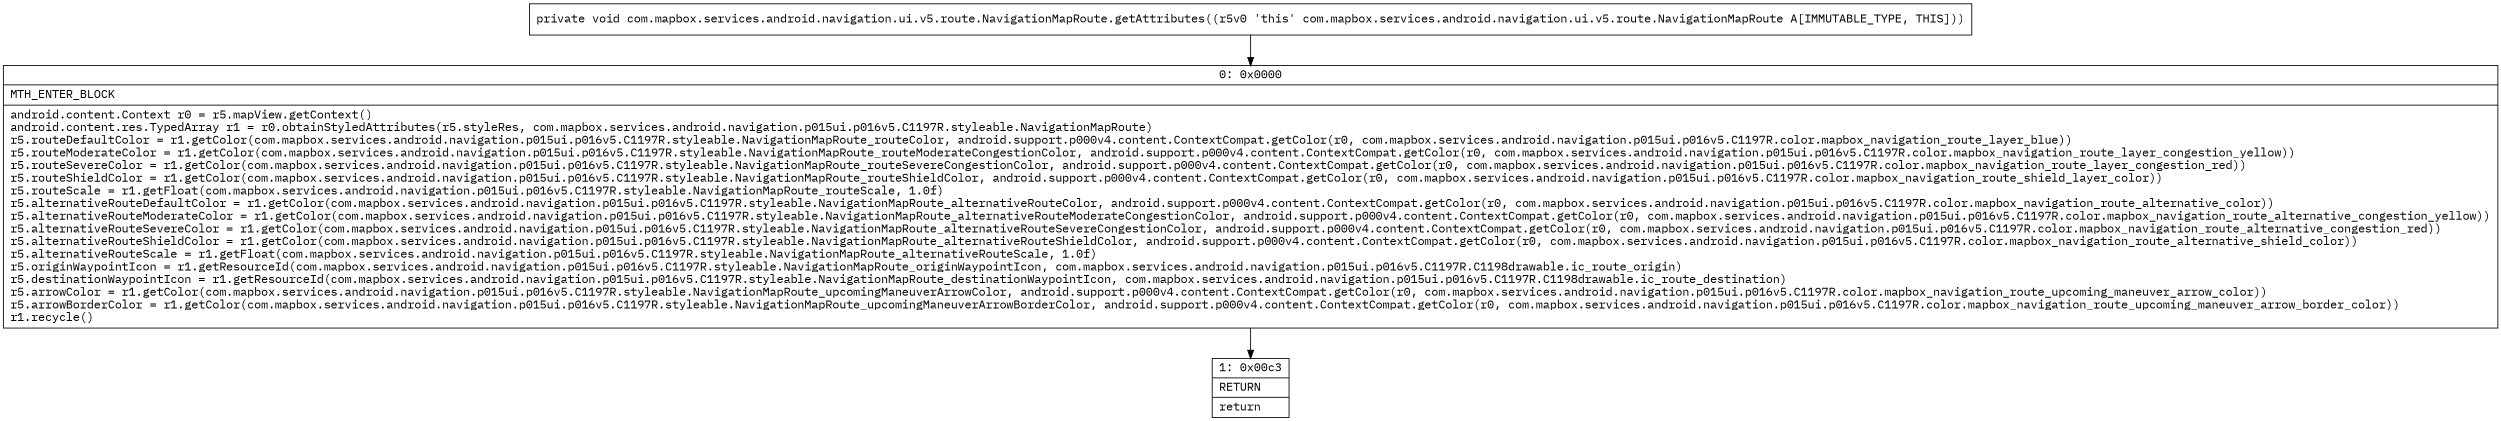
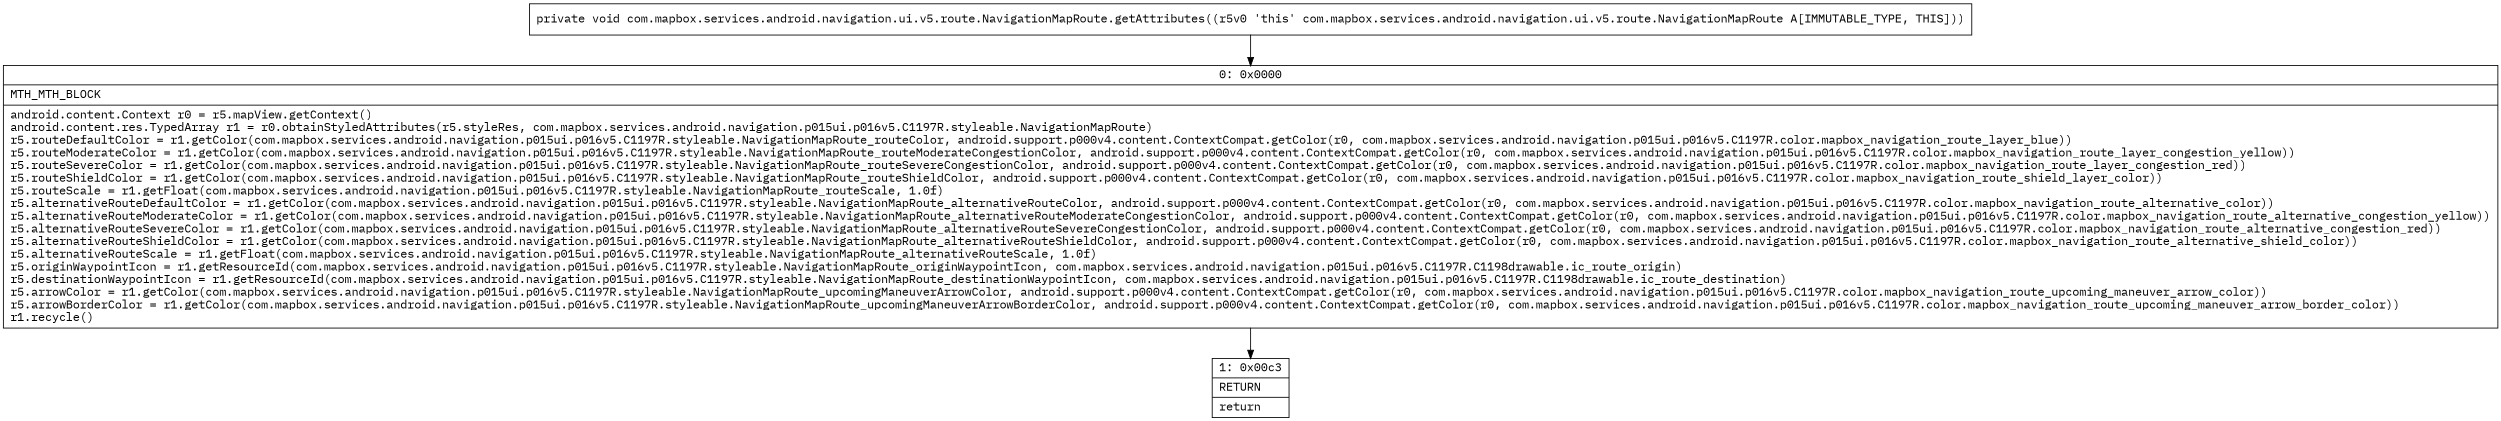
(62, 95) -> (56, 95)
